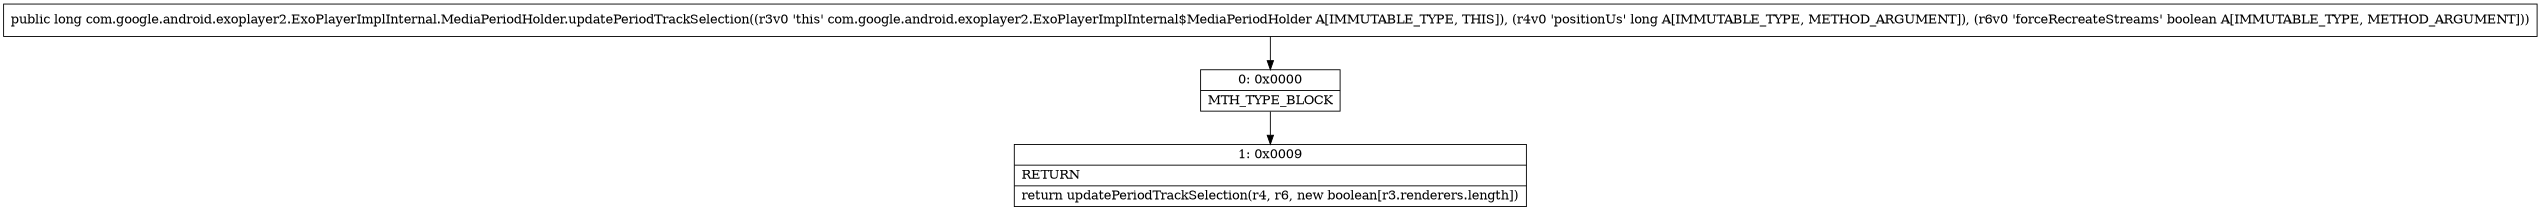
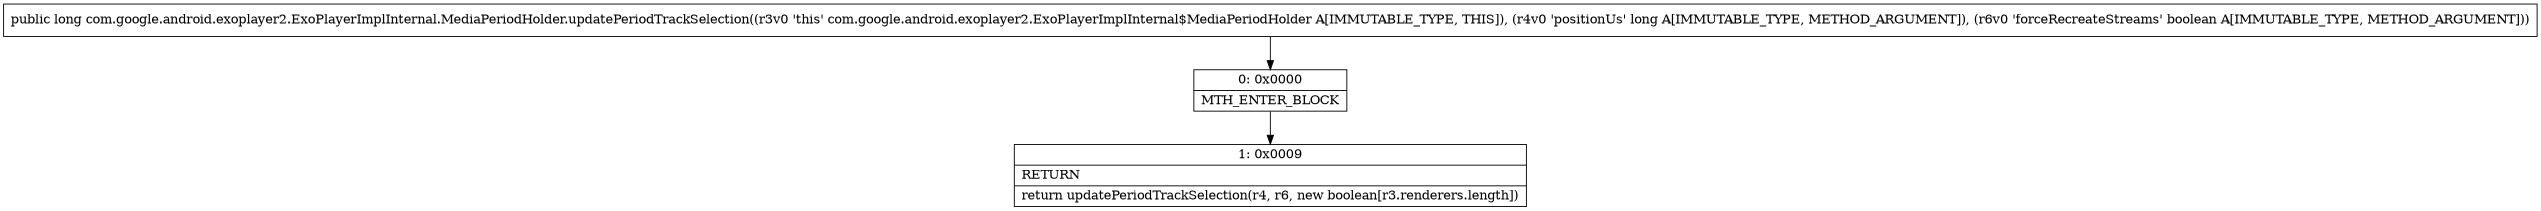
(1270, 100) -> (1270, 100)
